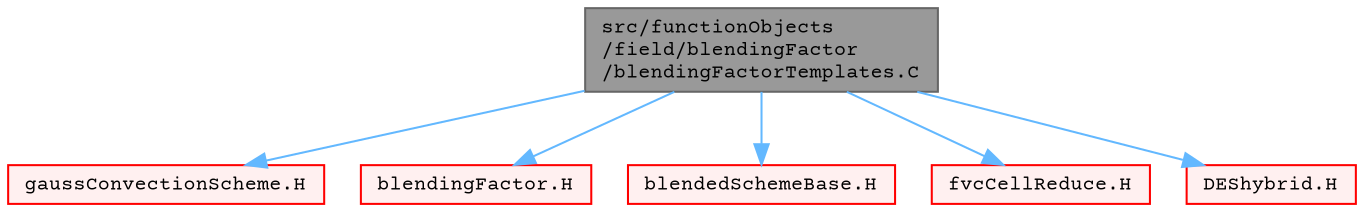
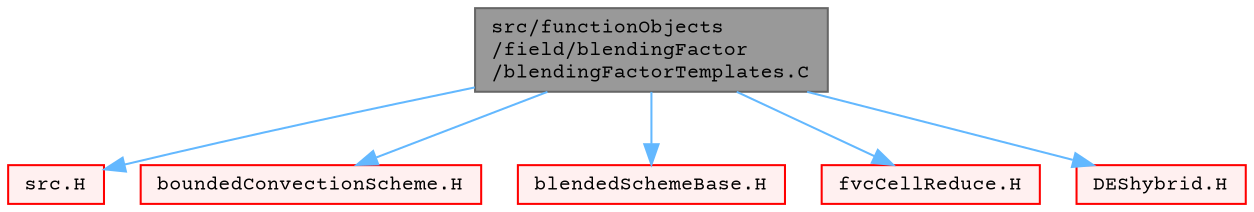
(166, 185) -> (56, 185)
(476, 185) -> (311, 185)
